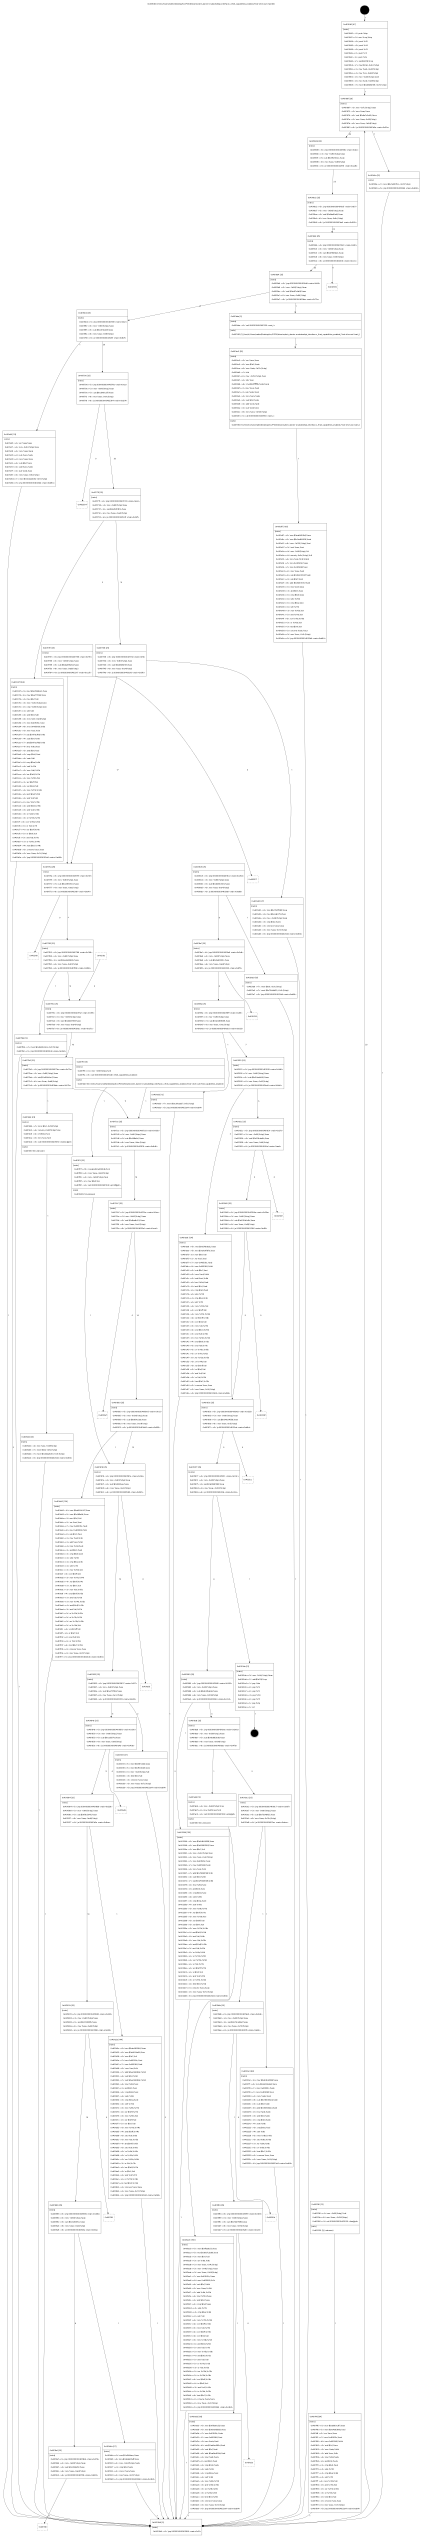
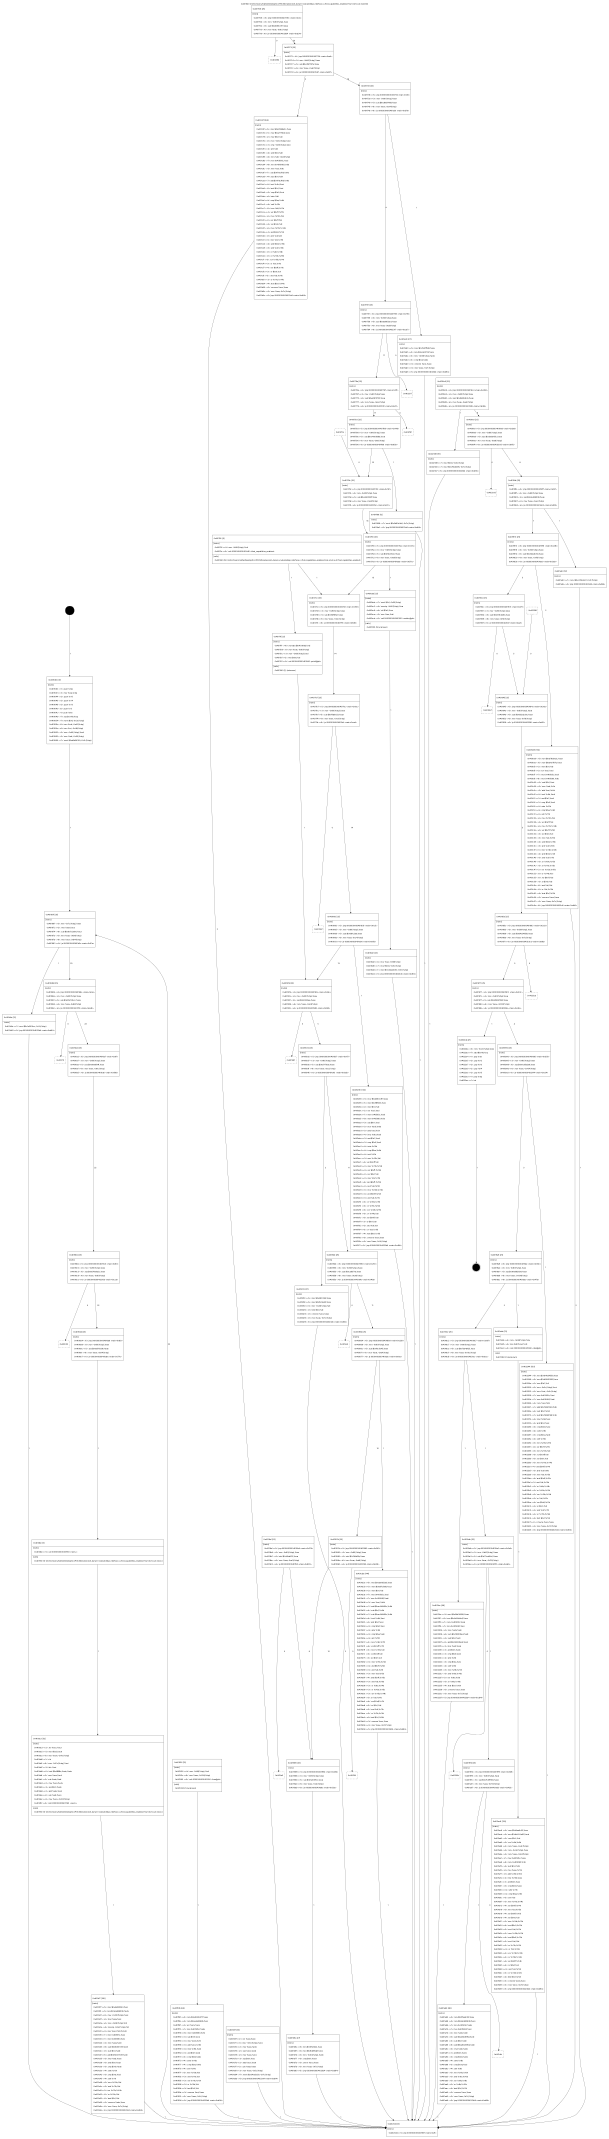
(102, 326) -> none
(94, 769) -> (385, 207)
none -> (60, 1060)
(254, 1321) -> (528, 654)
(74, 2340) -> (300, 1663)
